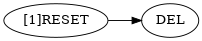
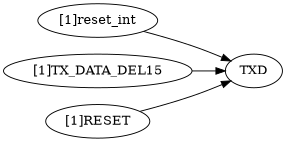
none -> (98, 21)
(170, 21) -> (254, 71)
none -> (98, 71)
